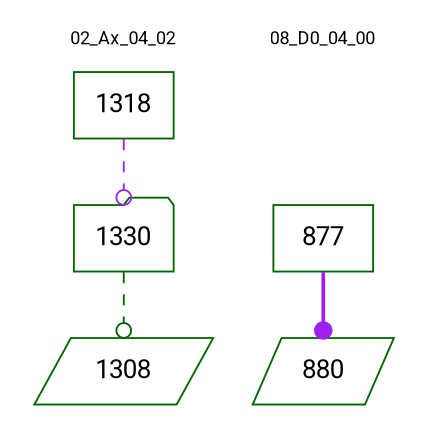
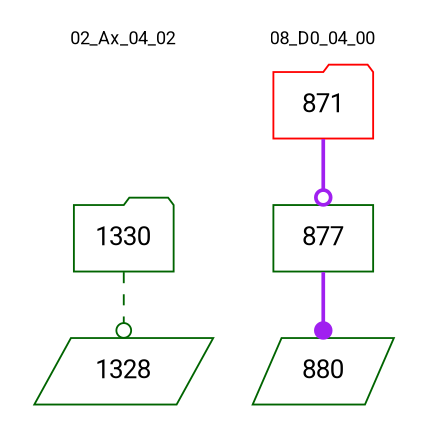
(124, 105) -> none
none -> (323, 105)
(124, 371) -> (124, 371)
